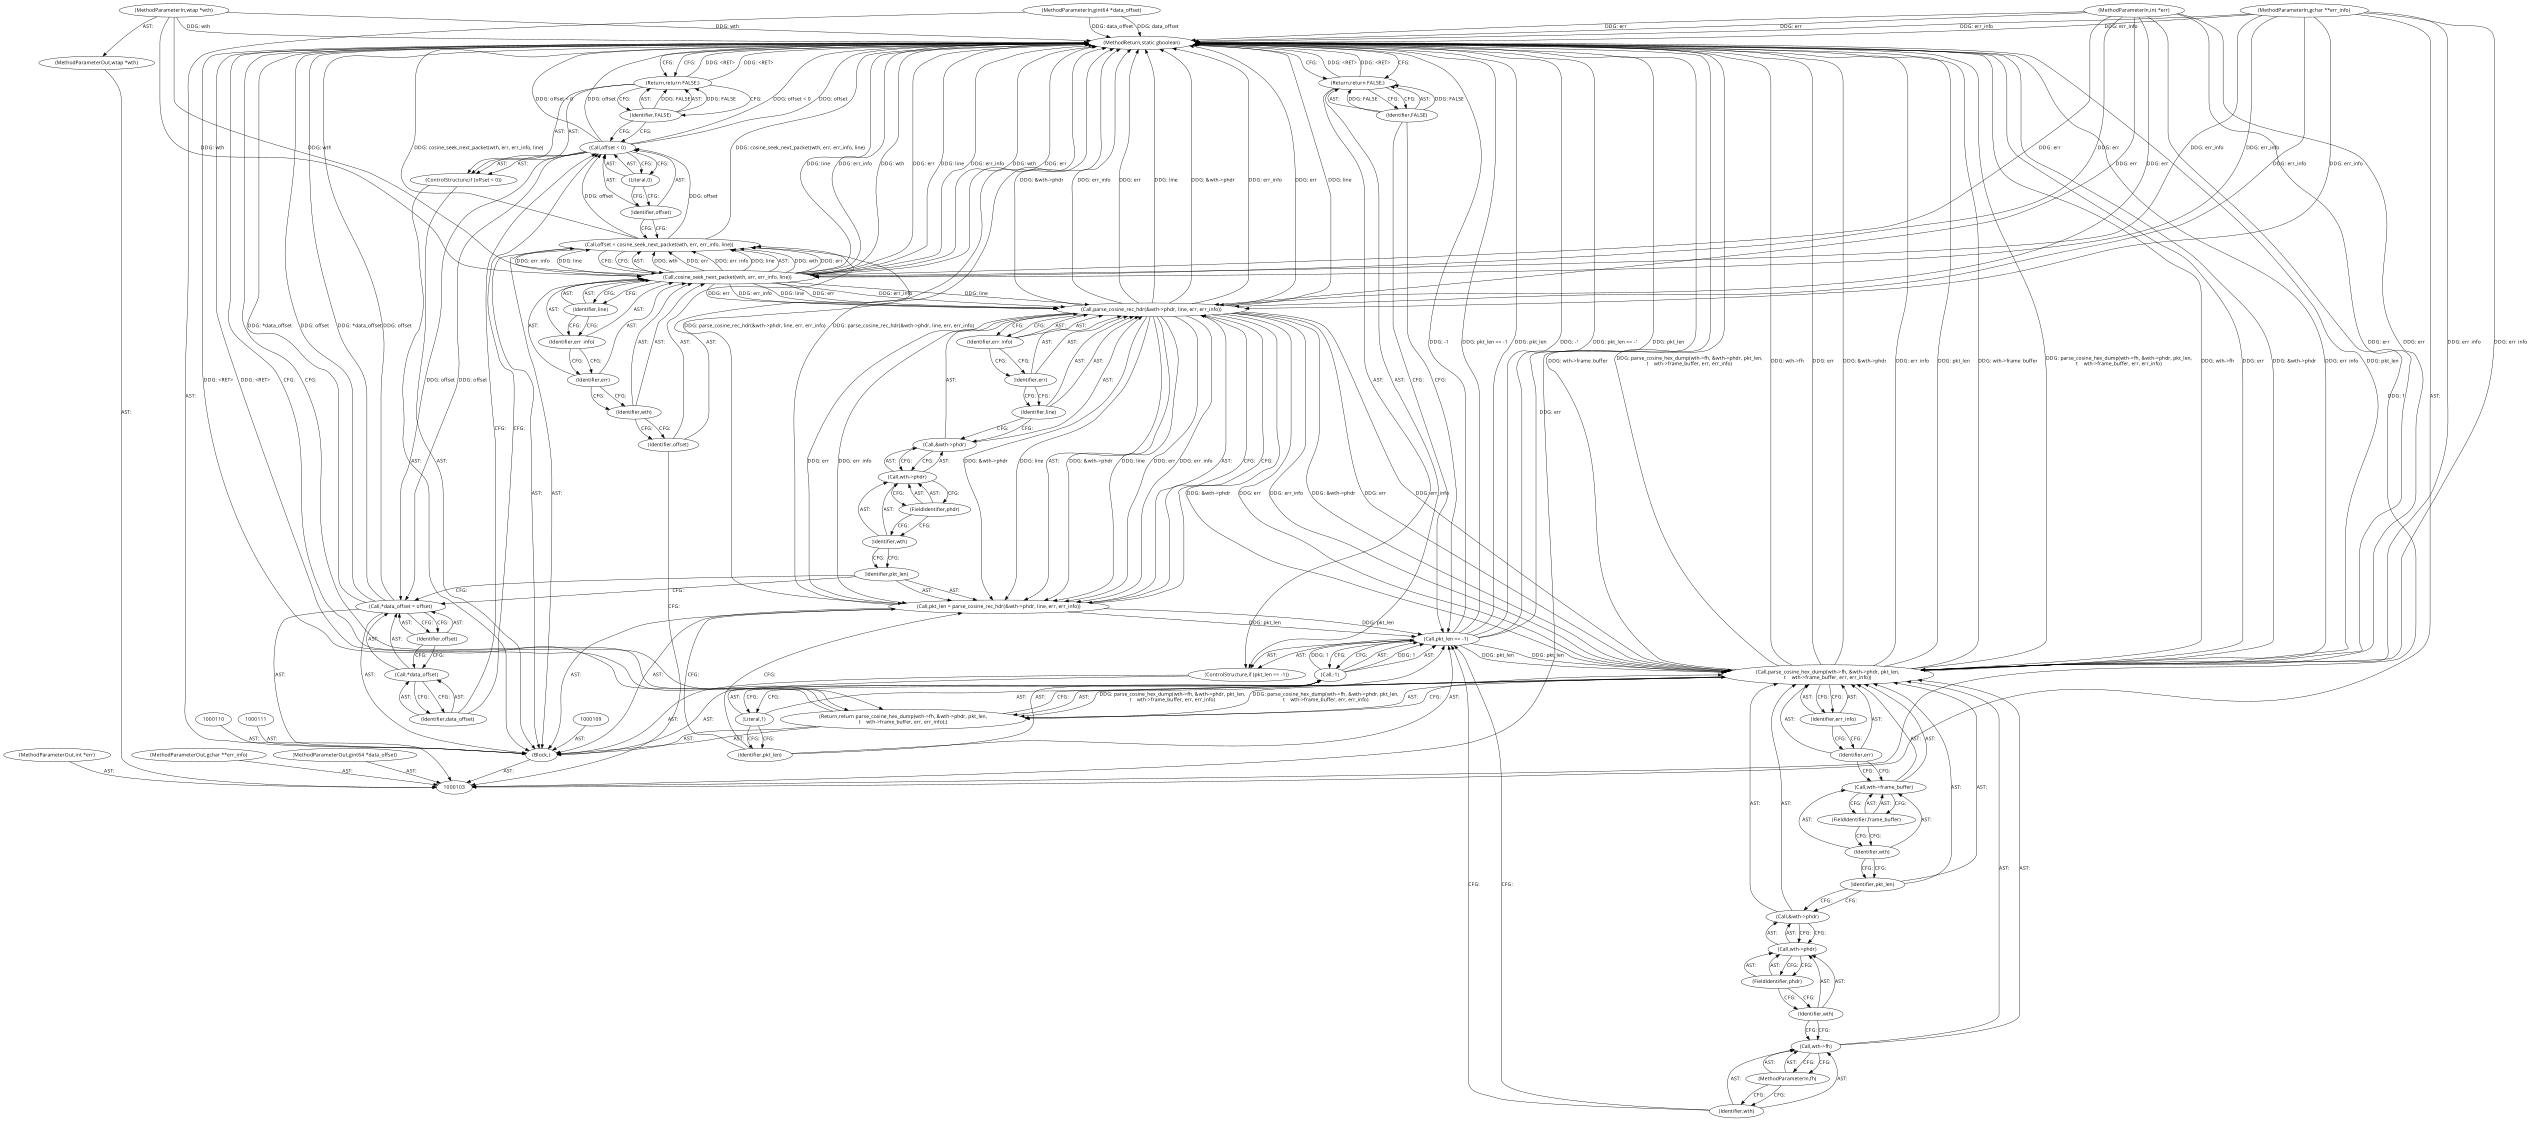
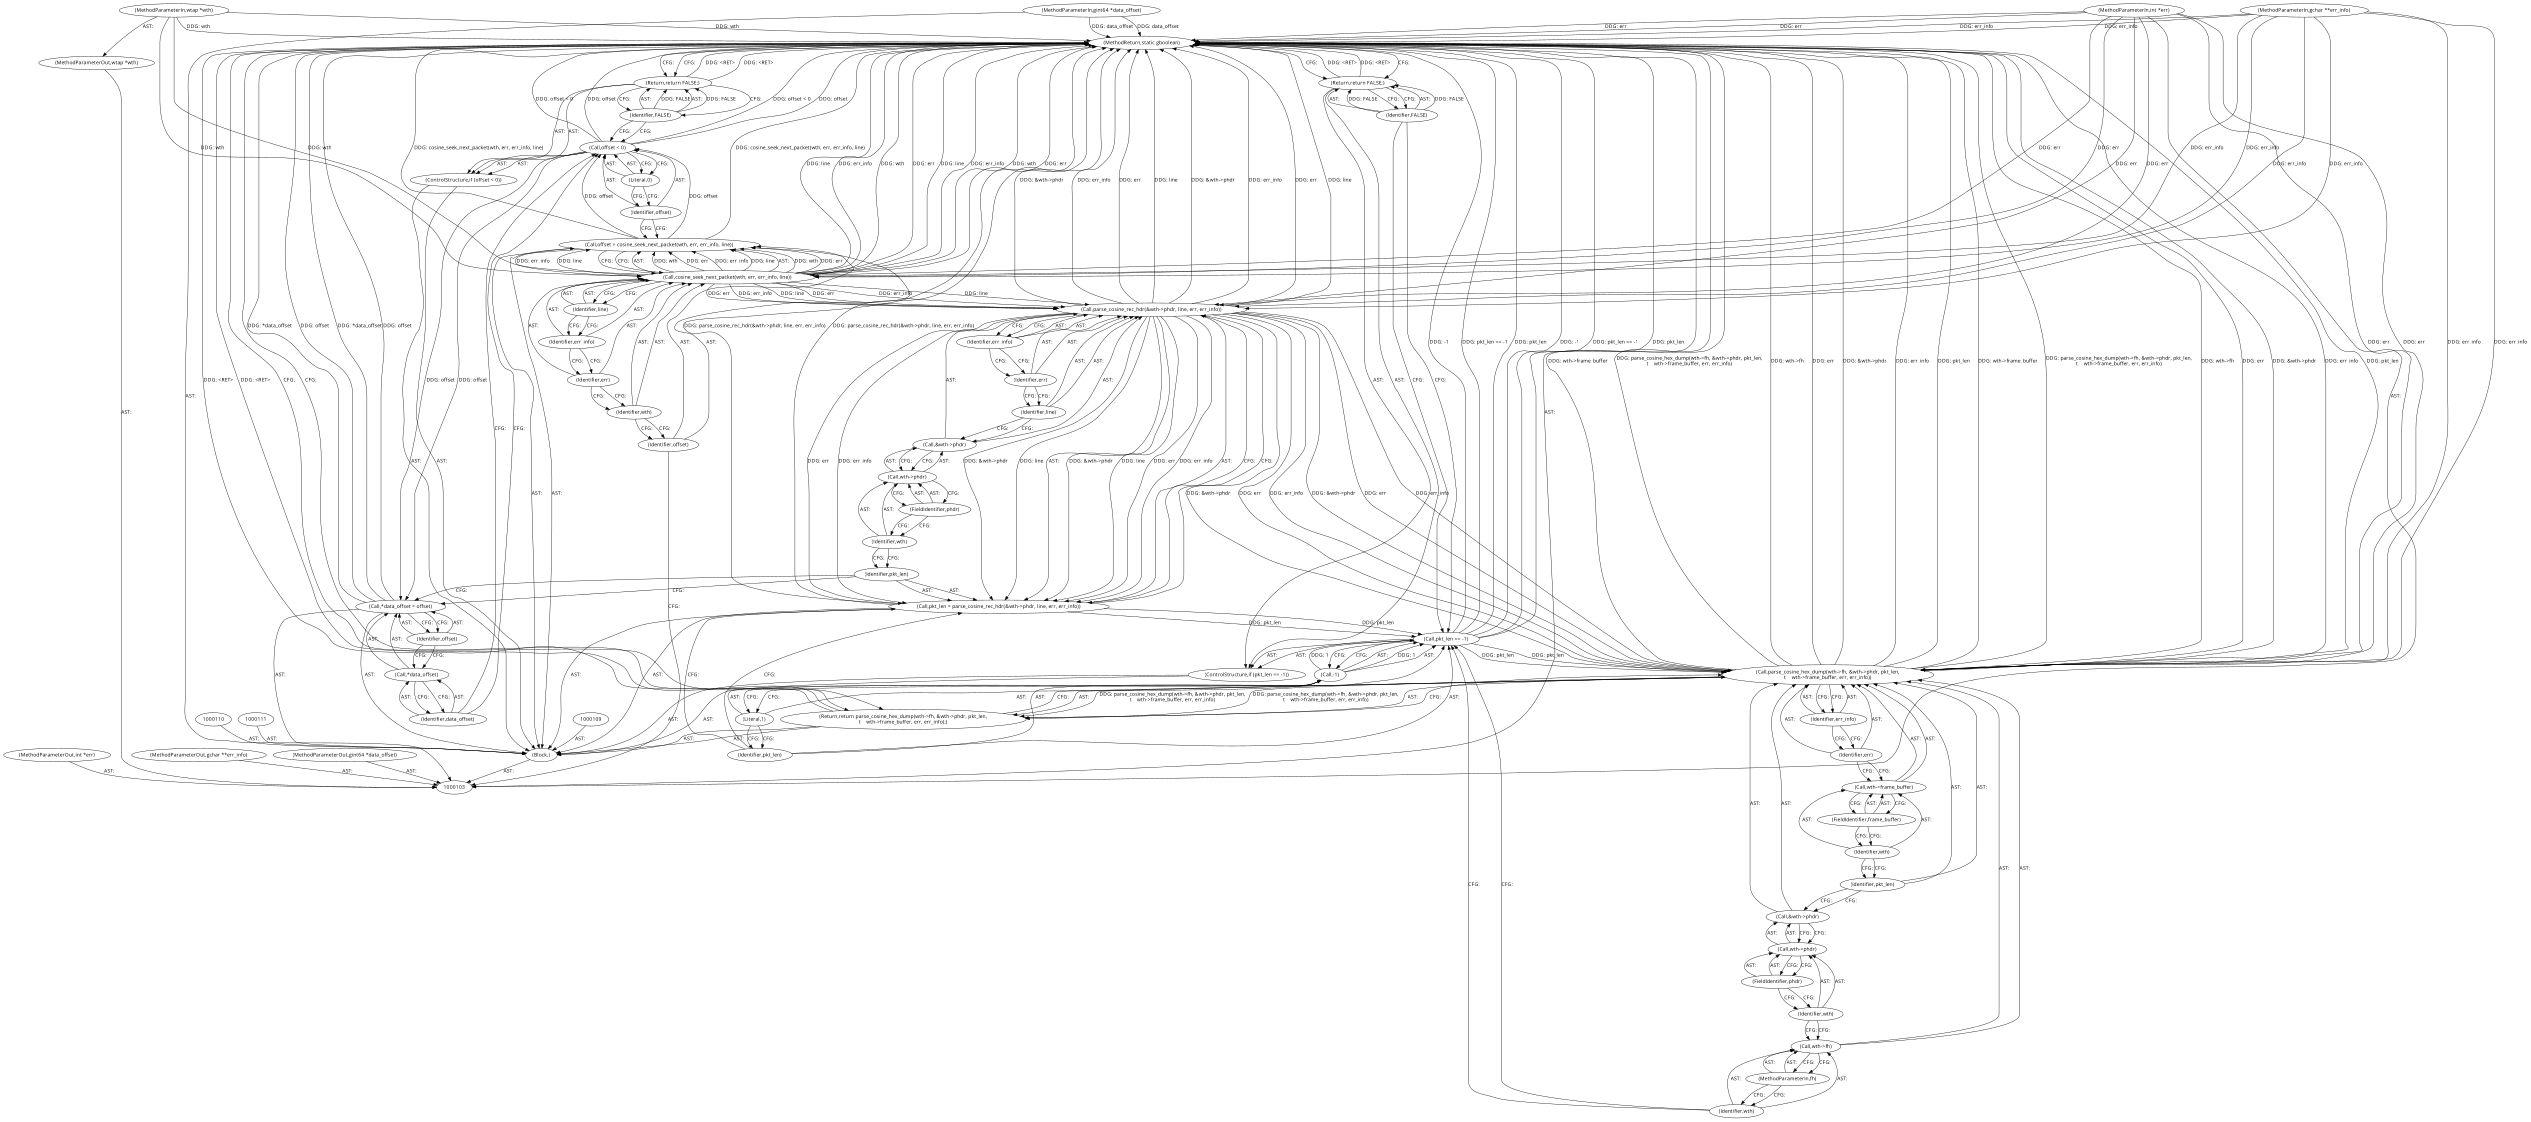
(2397, 396) -> (2397, 396)
(1551, 412) -> (1551, 412)
(1811, 768) -> none
